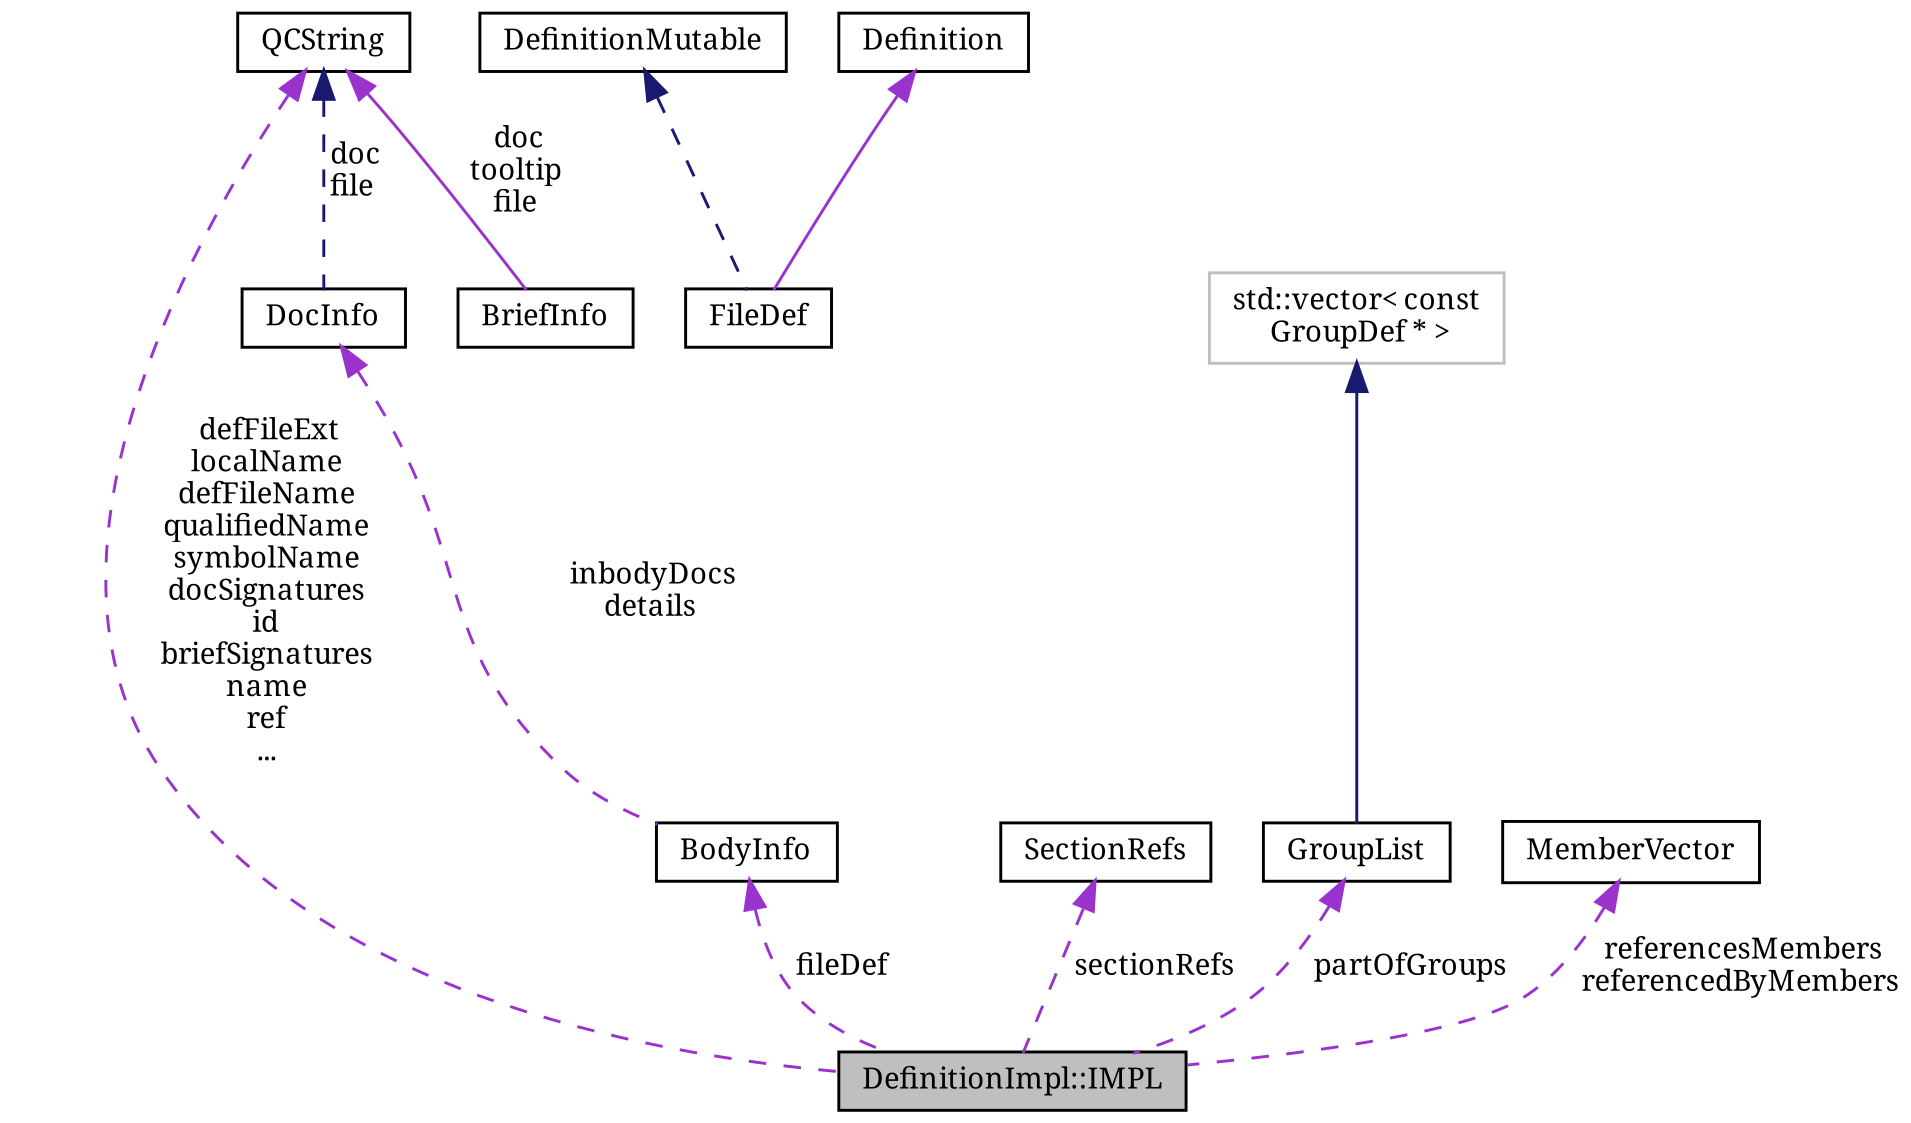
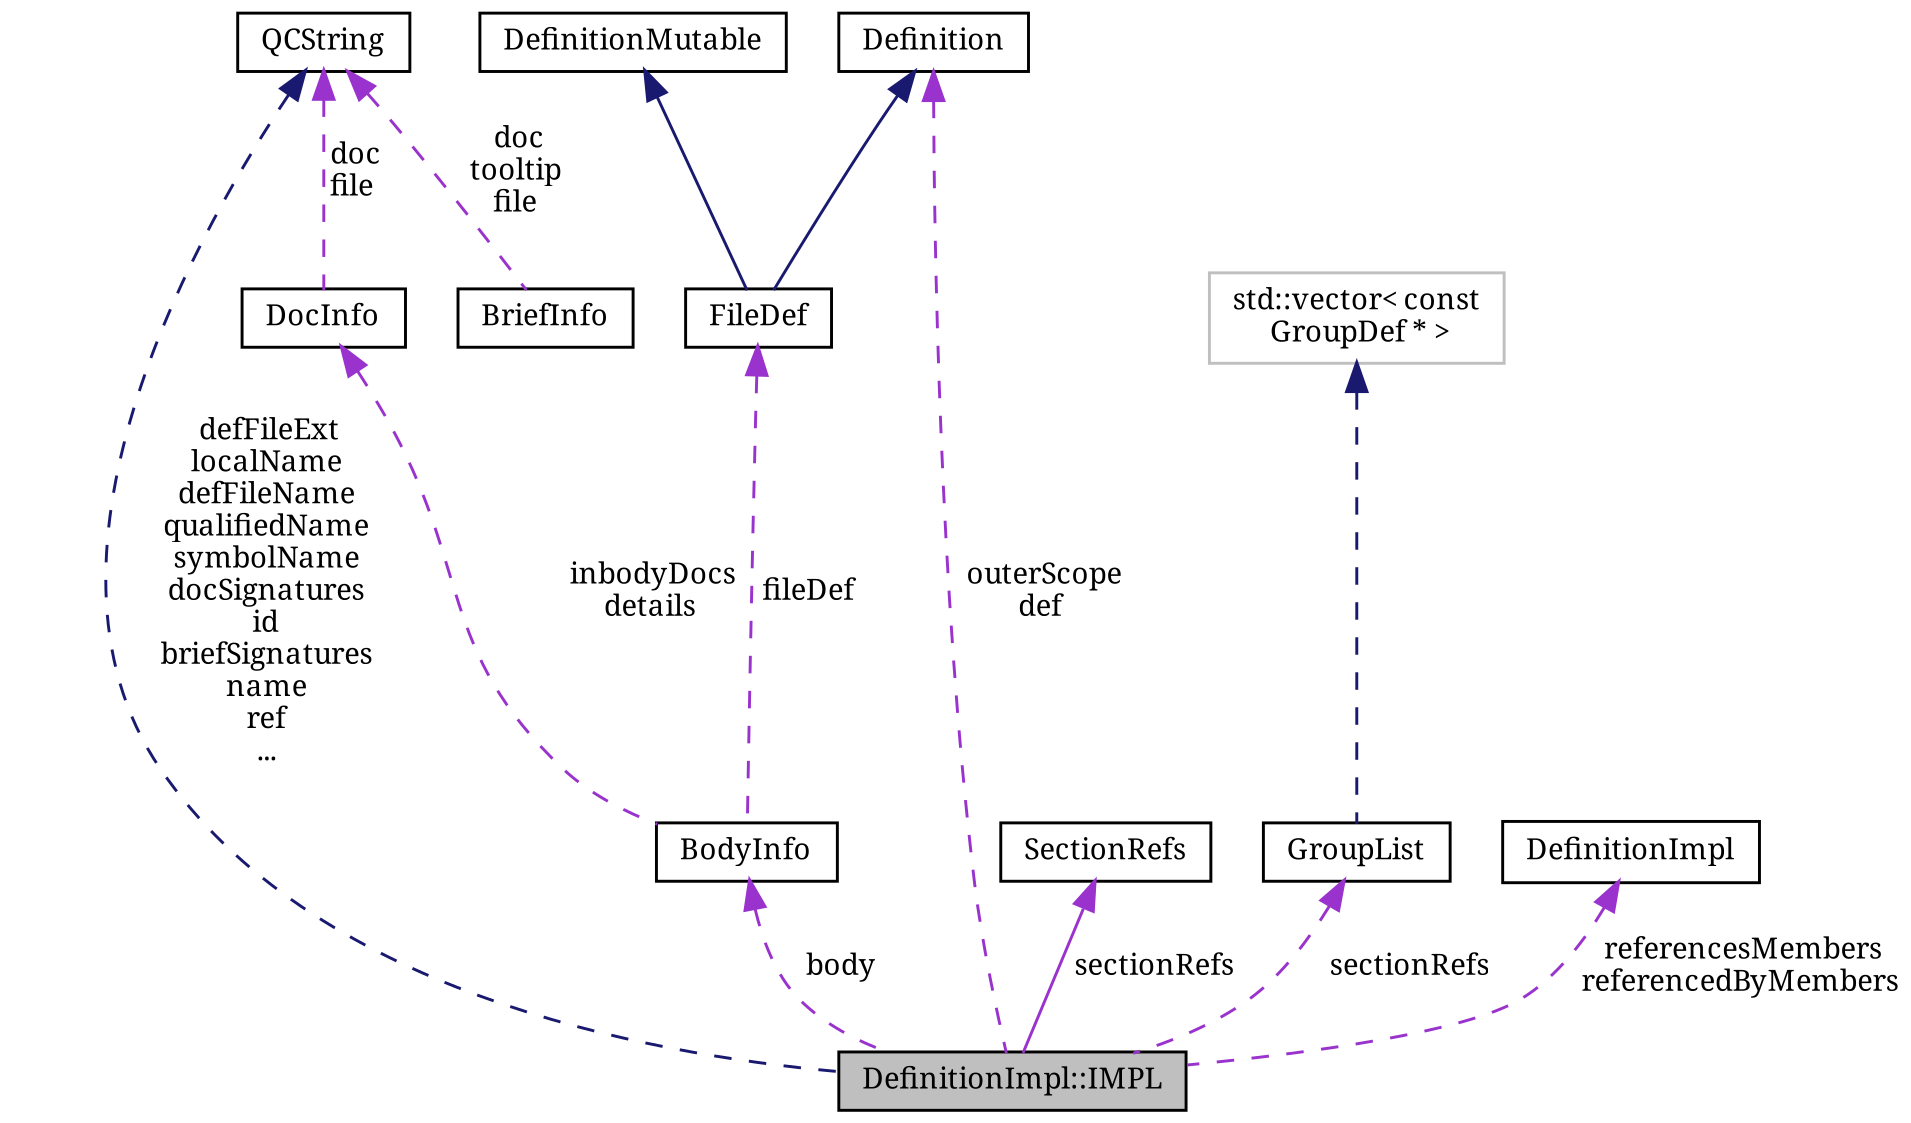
(448, 190) -> (448, 190)
(834, 192) -> (834, 192)
(702, 194) -> (702, 194)
(324, 195) -> (324, 195)
none -> (948, 579)
none -> (752, 600)
(1357, 608) -> (1357, 608)
(174, 785) -> (174, 785)
(1631, 852) -> (1631, 852)
(839, 967) -> (839, 967)
(1408, 967) -> (1408, 967)
(1053, 981) -> (1053, 981)
